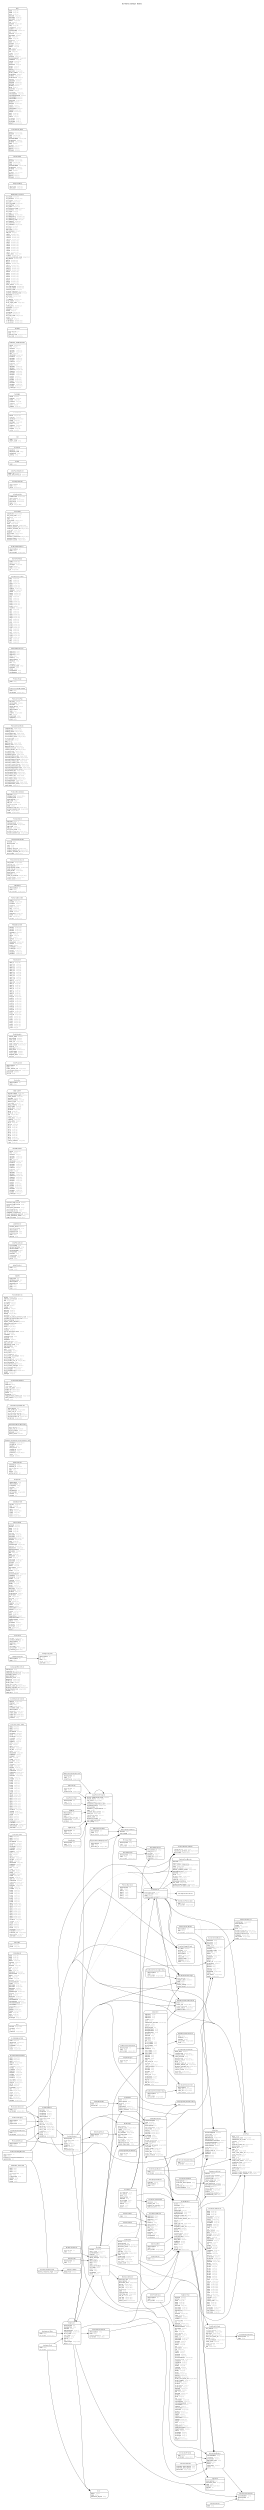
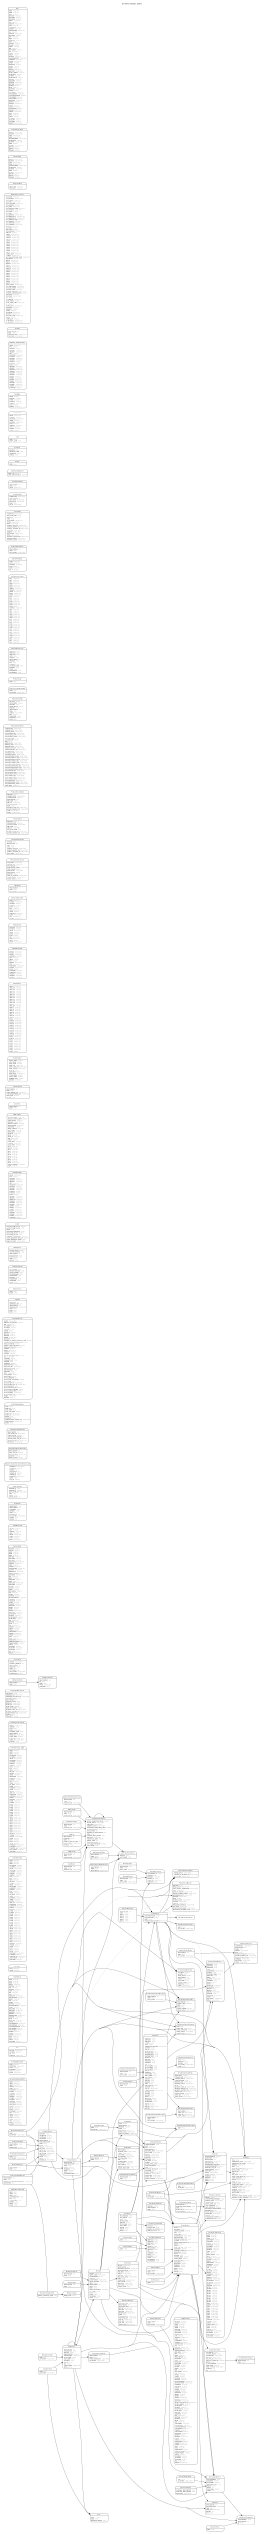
none -> (18, 934)
